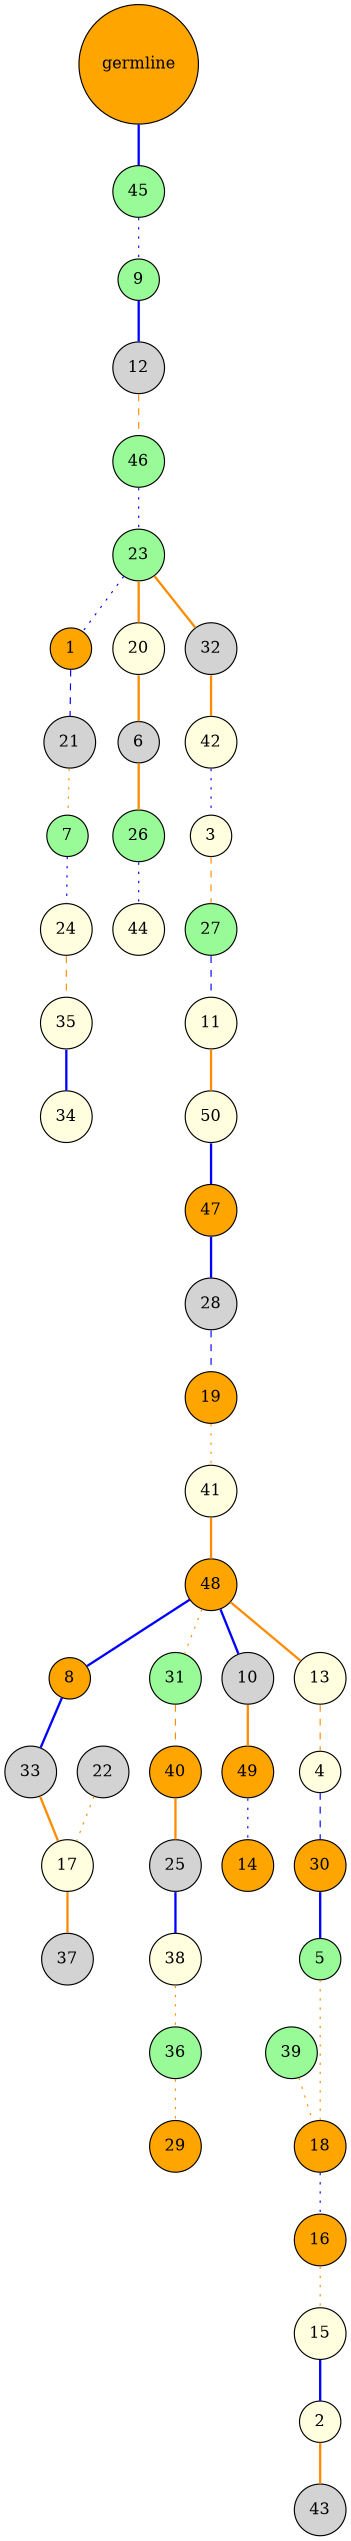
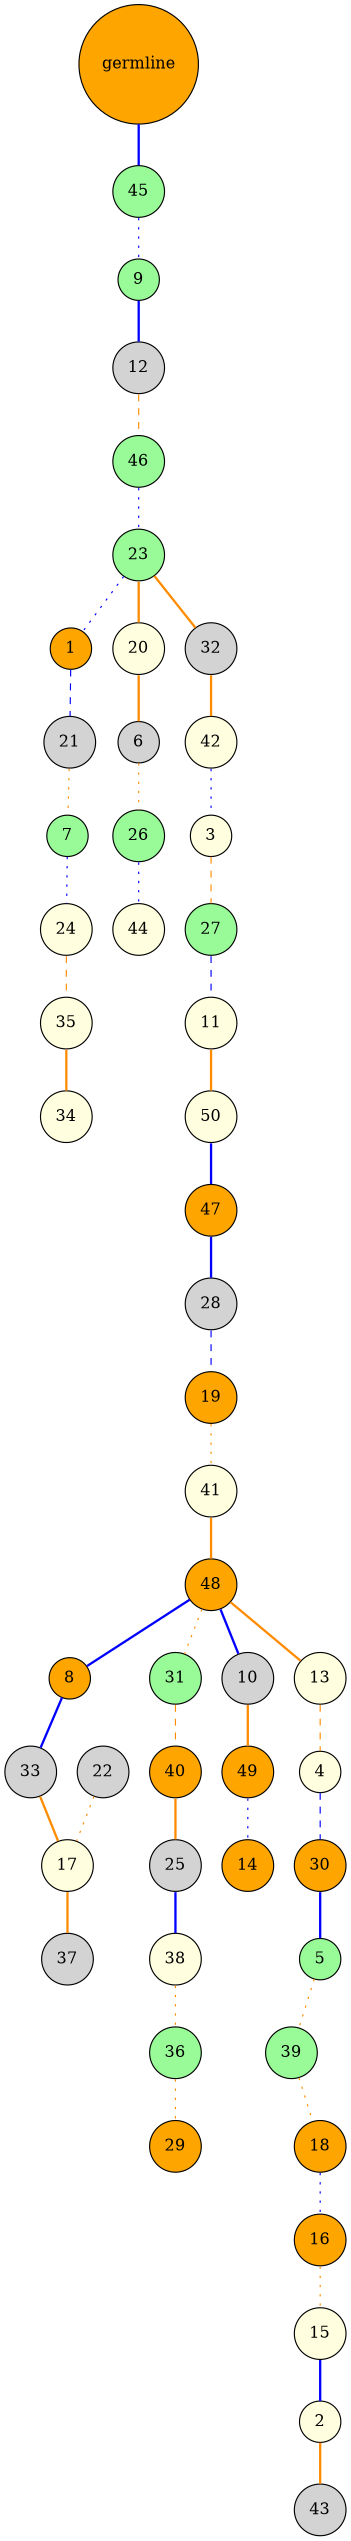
(139, 787) -> (139, 787)
(66, 1070) -> (66, 1070)
(320, 2050) -> (307, 2003)
